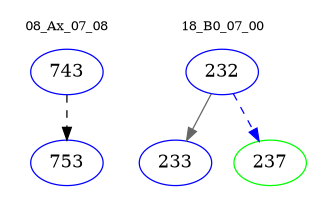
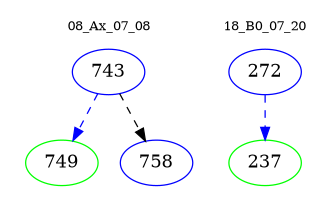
(223, 27) -> (265, 27)
(222, 72) -> (265, 72)
none -> (62, 163)
(67, 163) -> (157, 163)
(175, 163) -> none
